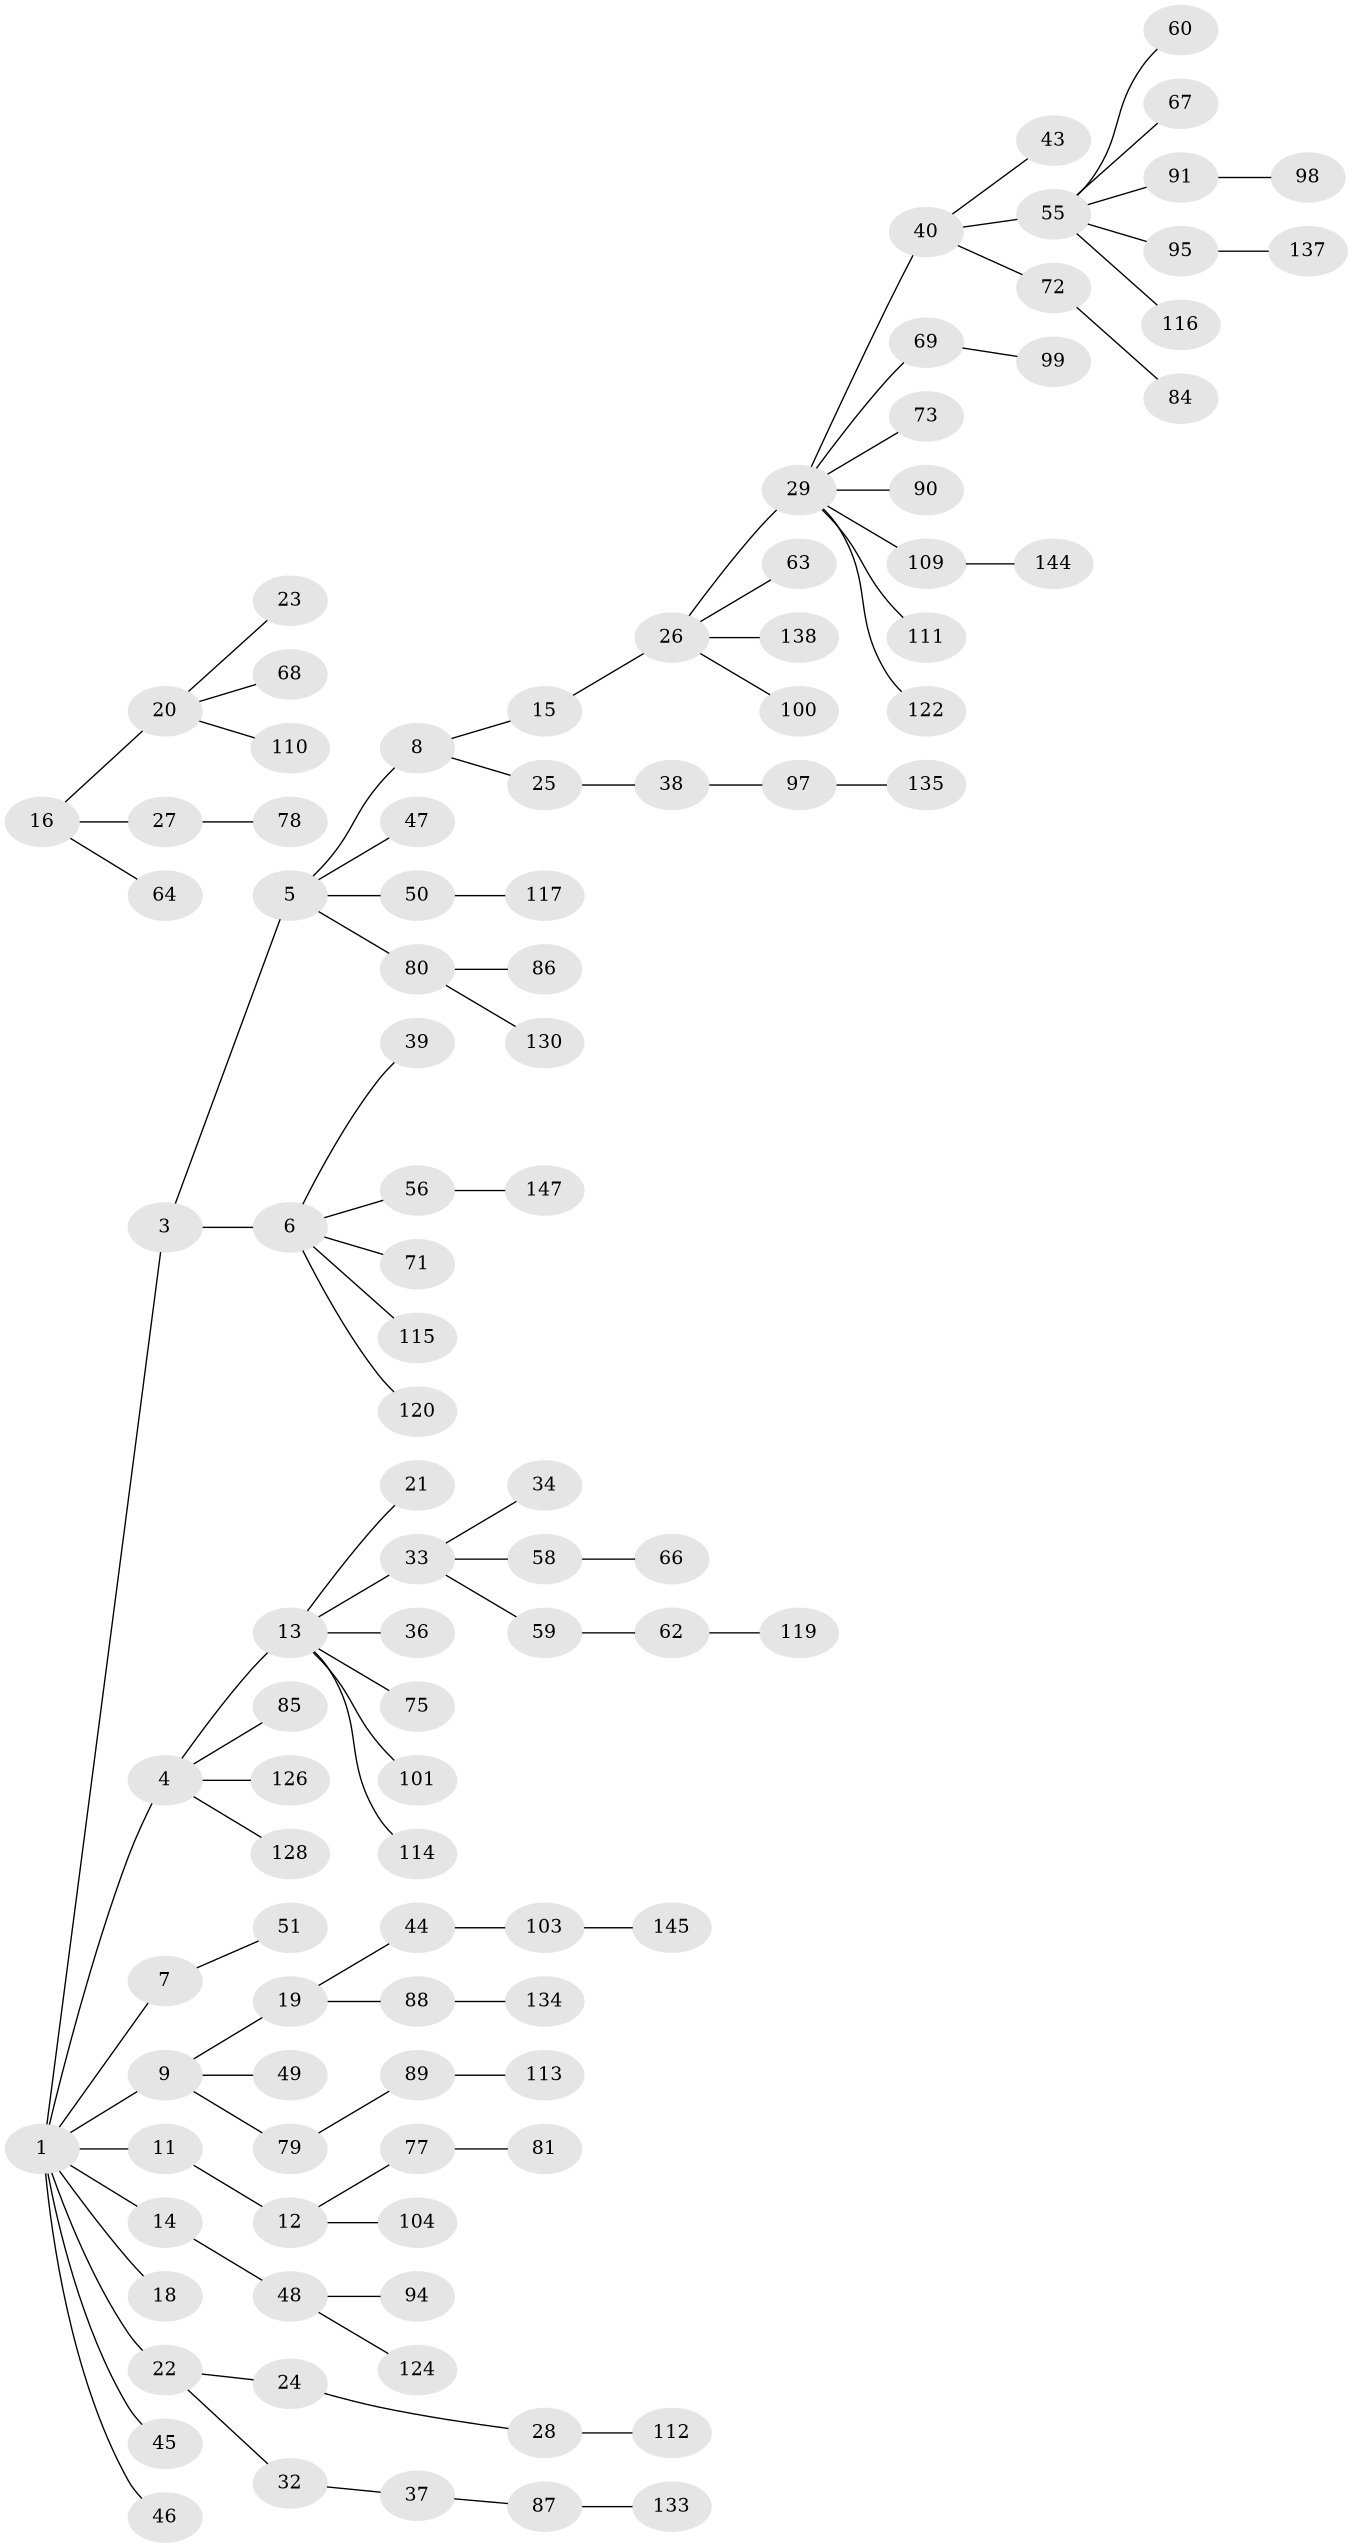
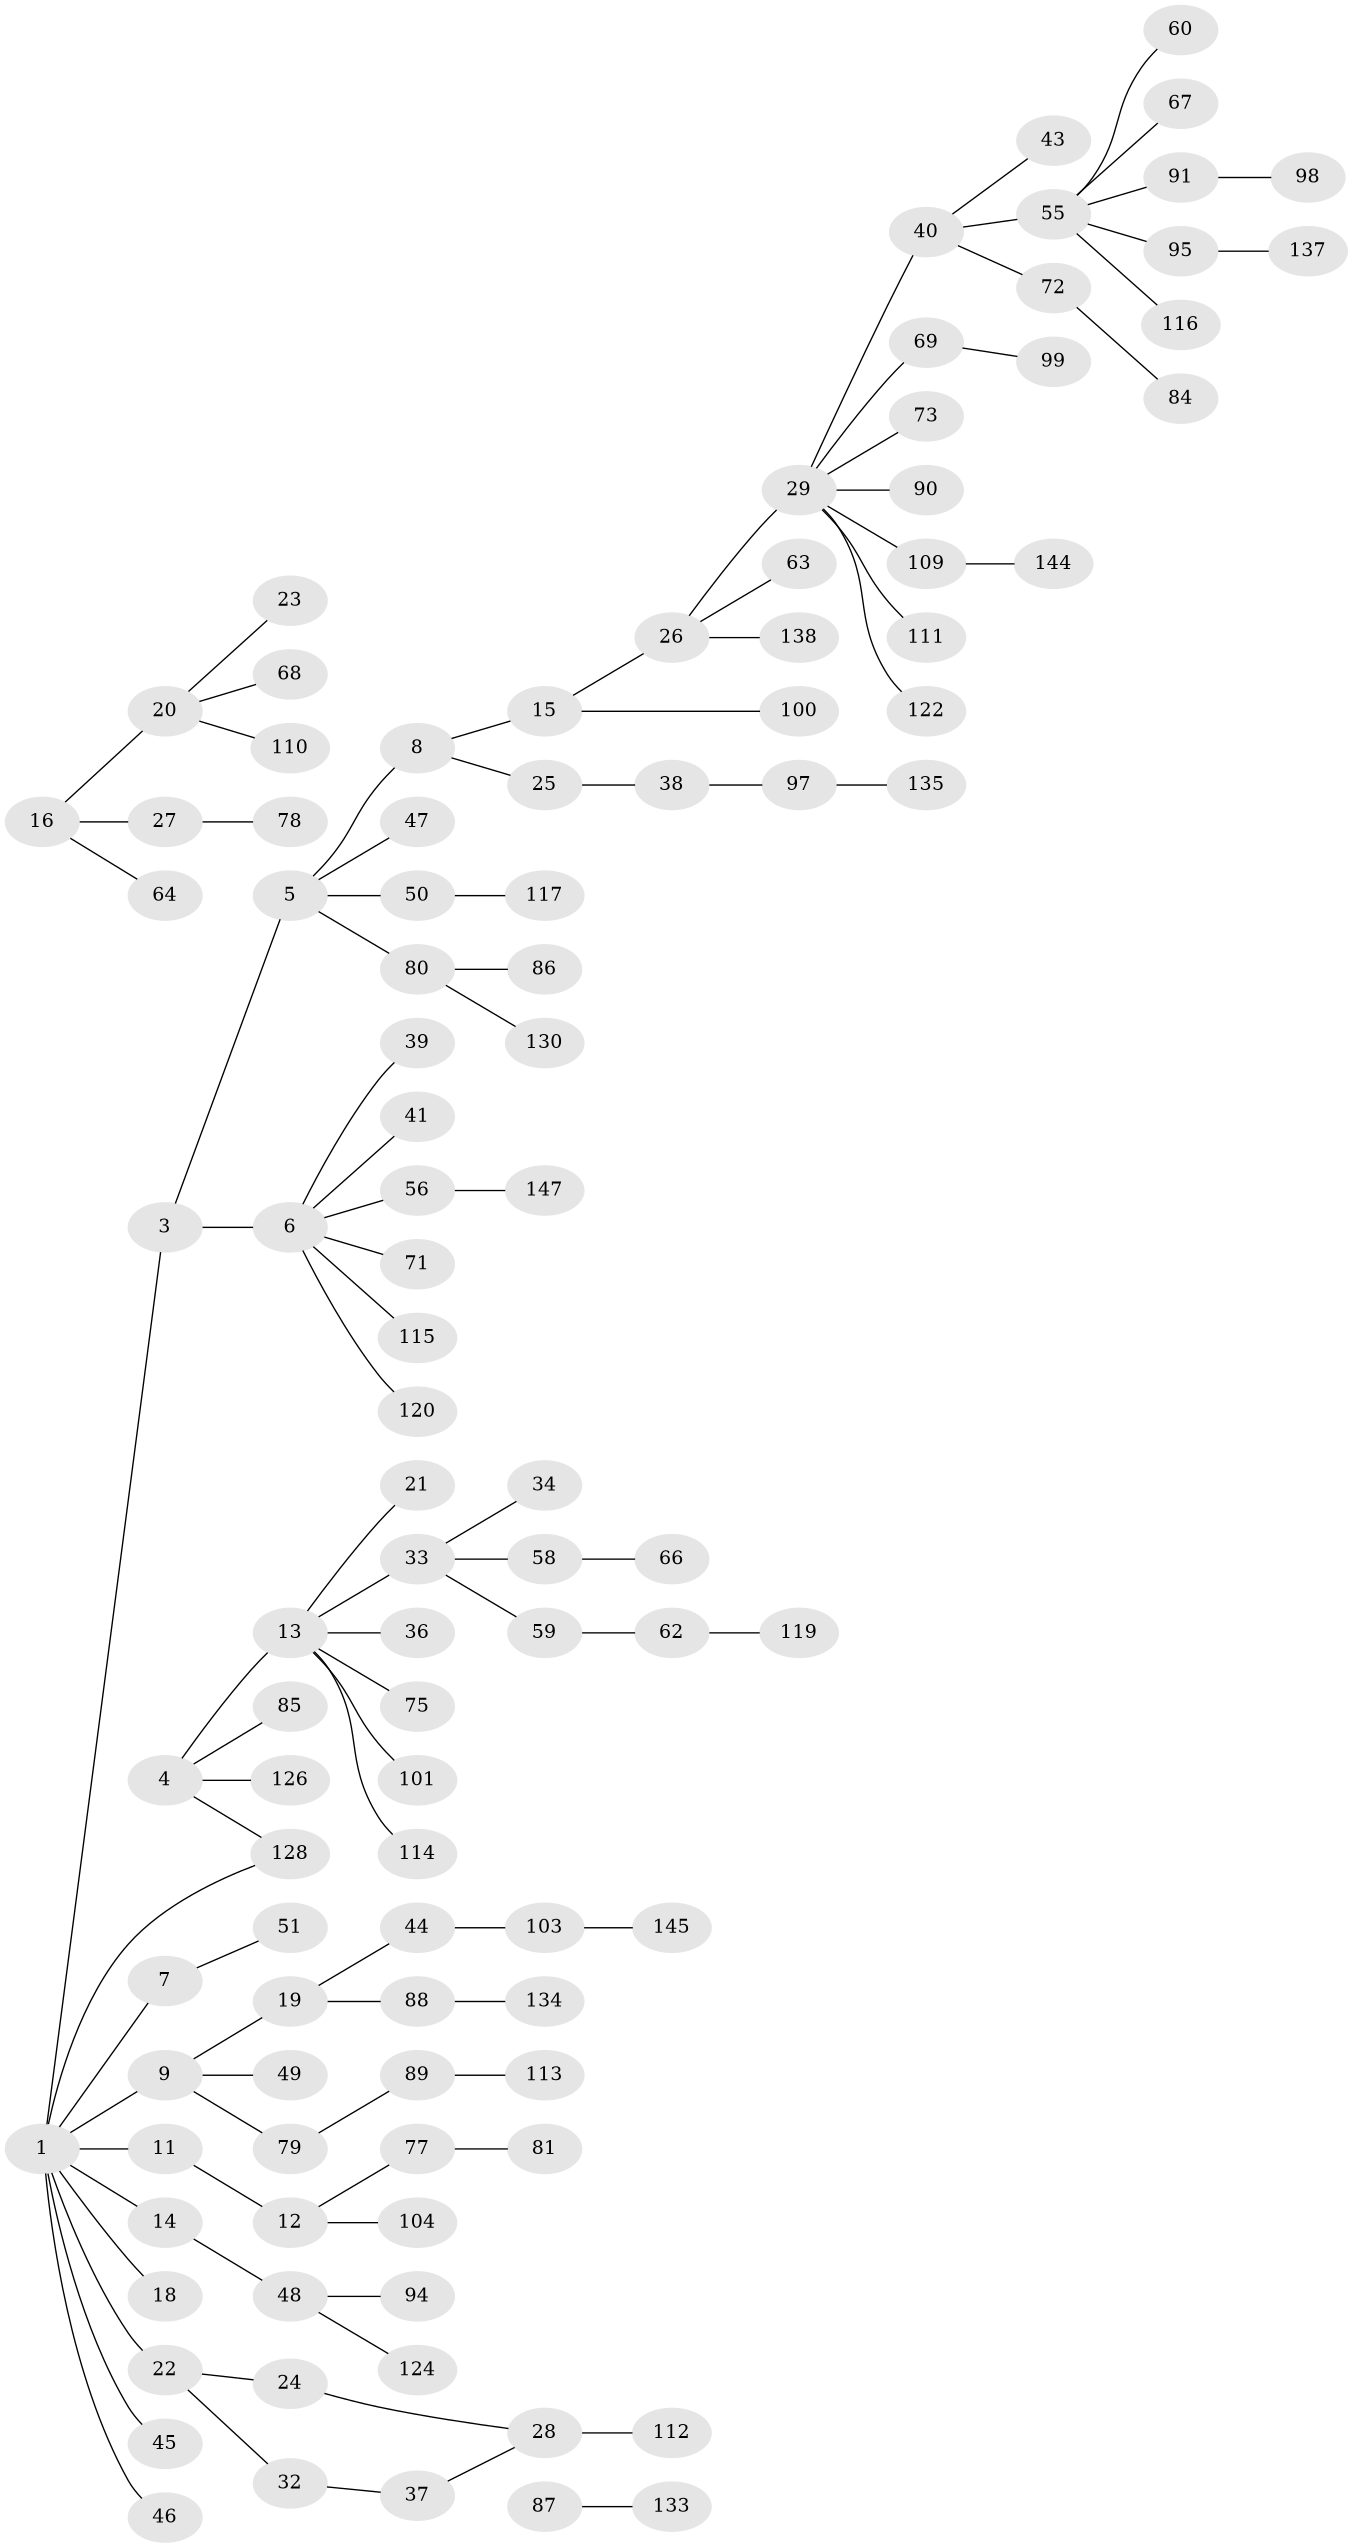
(735, 674) -> (671, 711)
none -> (417, 1117)
(93, 1962) -> (113, 1963)
(481, 2501) -> (481, 2464)
